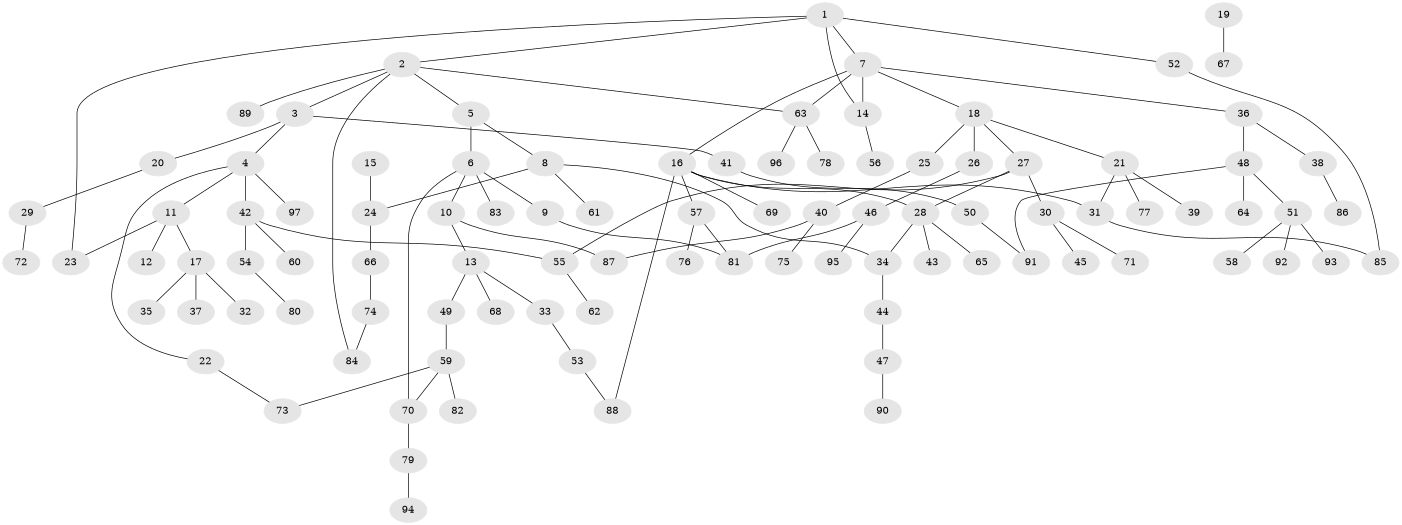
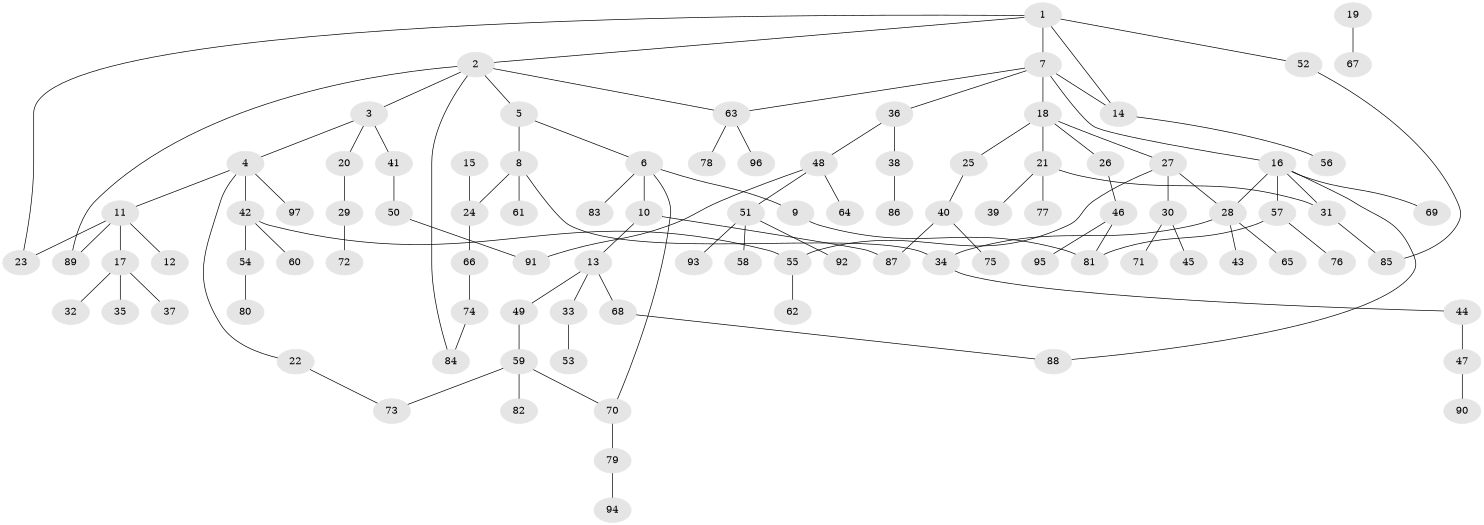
none -> (96, 238)
(595, 386) -> (836, 337)
